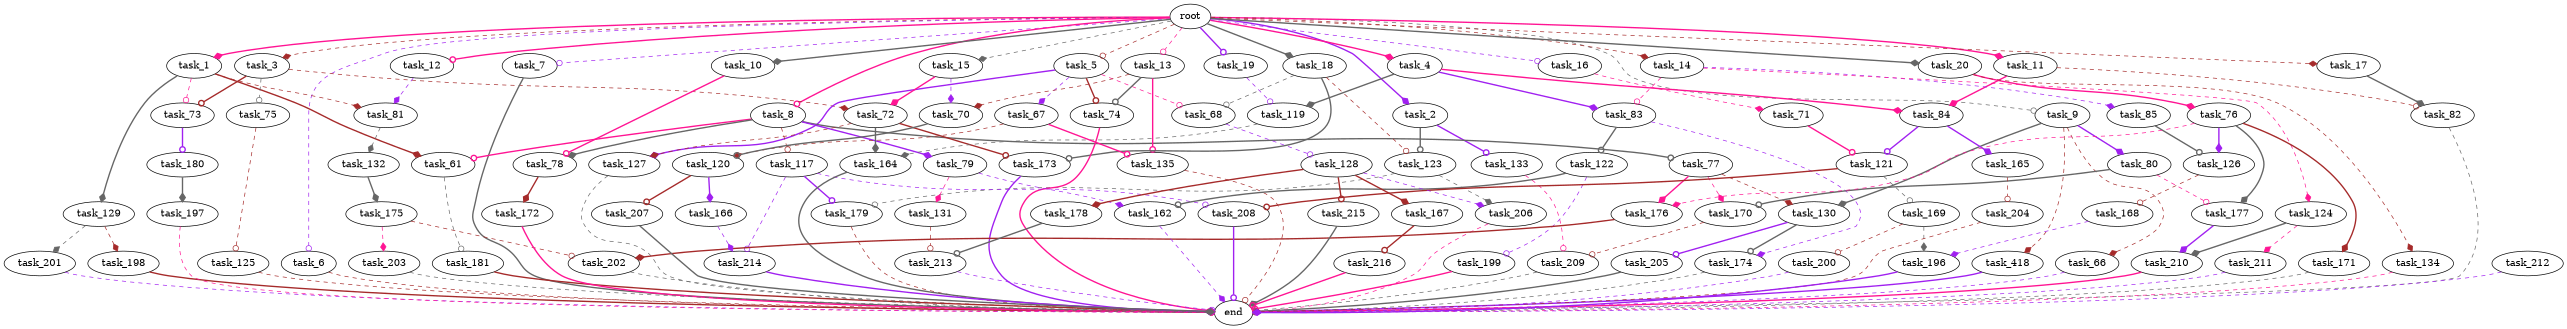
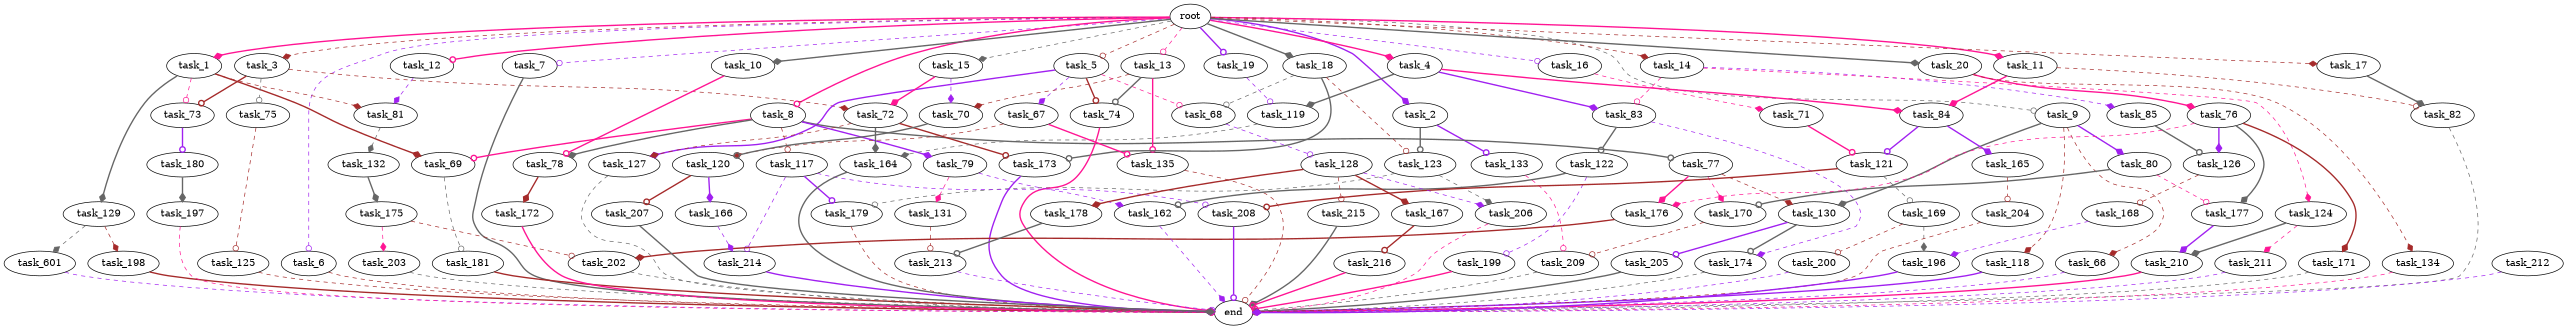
(443, 165) -> (443, 165)
(1340, 187) -> (1340, 187)
(40, 263) -> (40, 263)
(2008, 263) -> (2008, 263)
